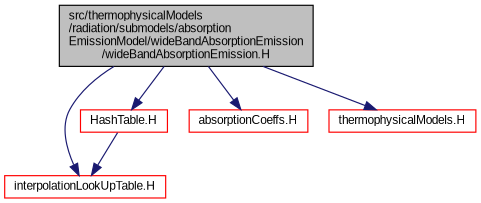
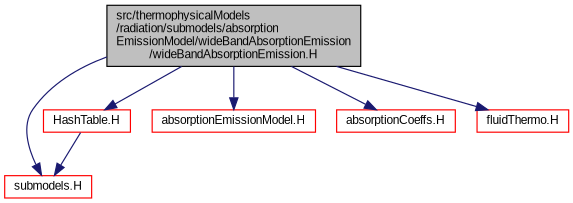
none -> (234, 121)
(402, 121) -> (523, 121)
(85, 187) -> (48, 187)
